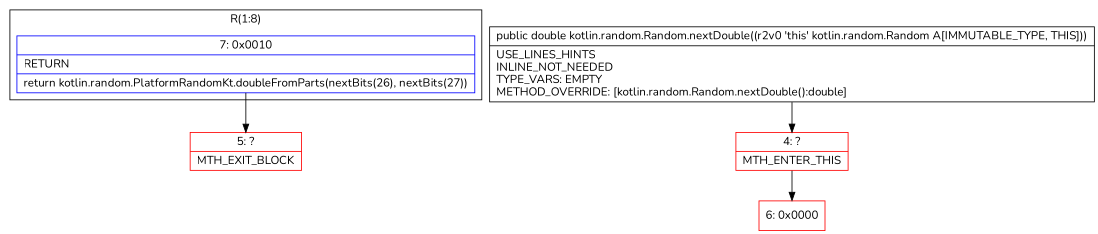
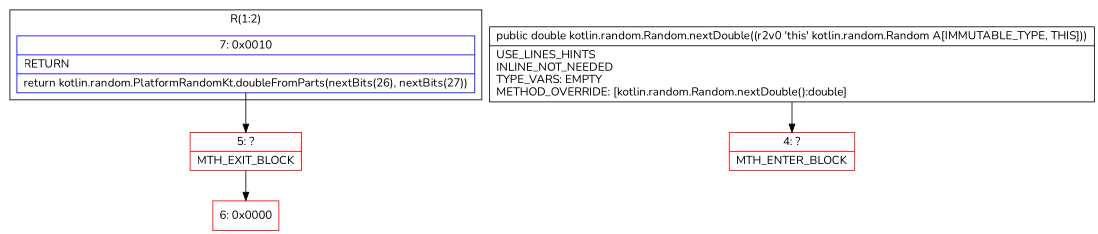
(246, 19) -> (246, 19)
(792, 160) -> (792, 160)
(792, 181) -> (246, 181)
